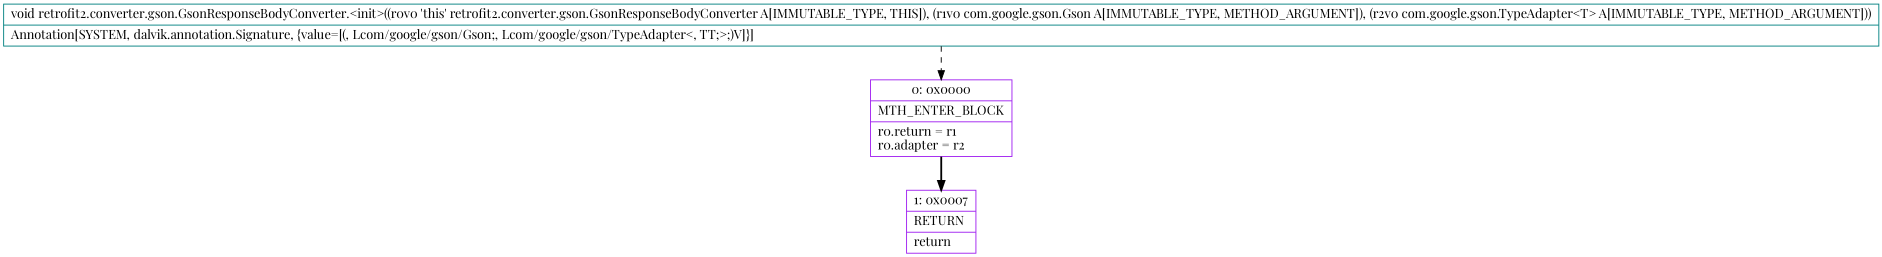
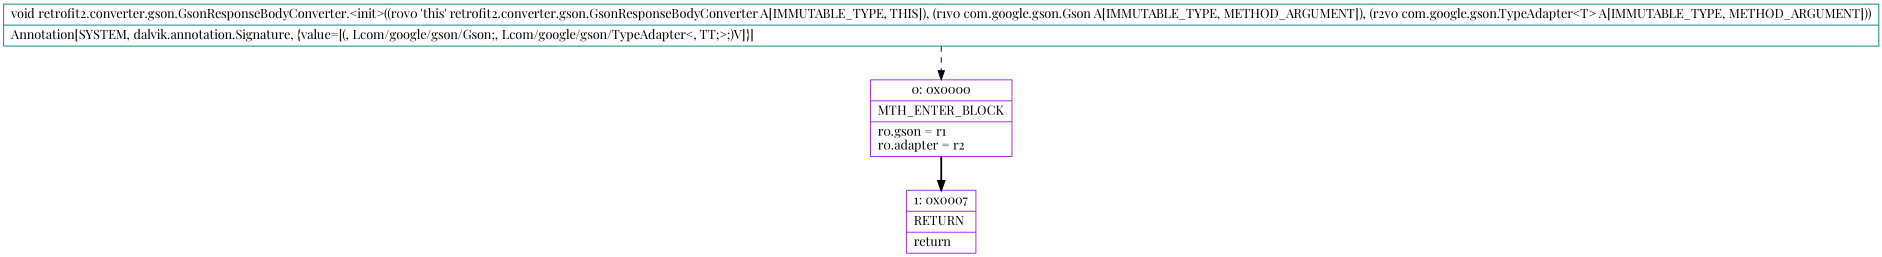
(918, 132) -> (913, 132)
